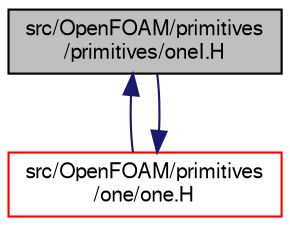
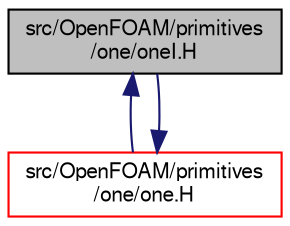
(145, 42) -> (145, 42)
